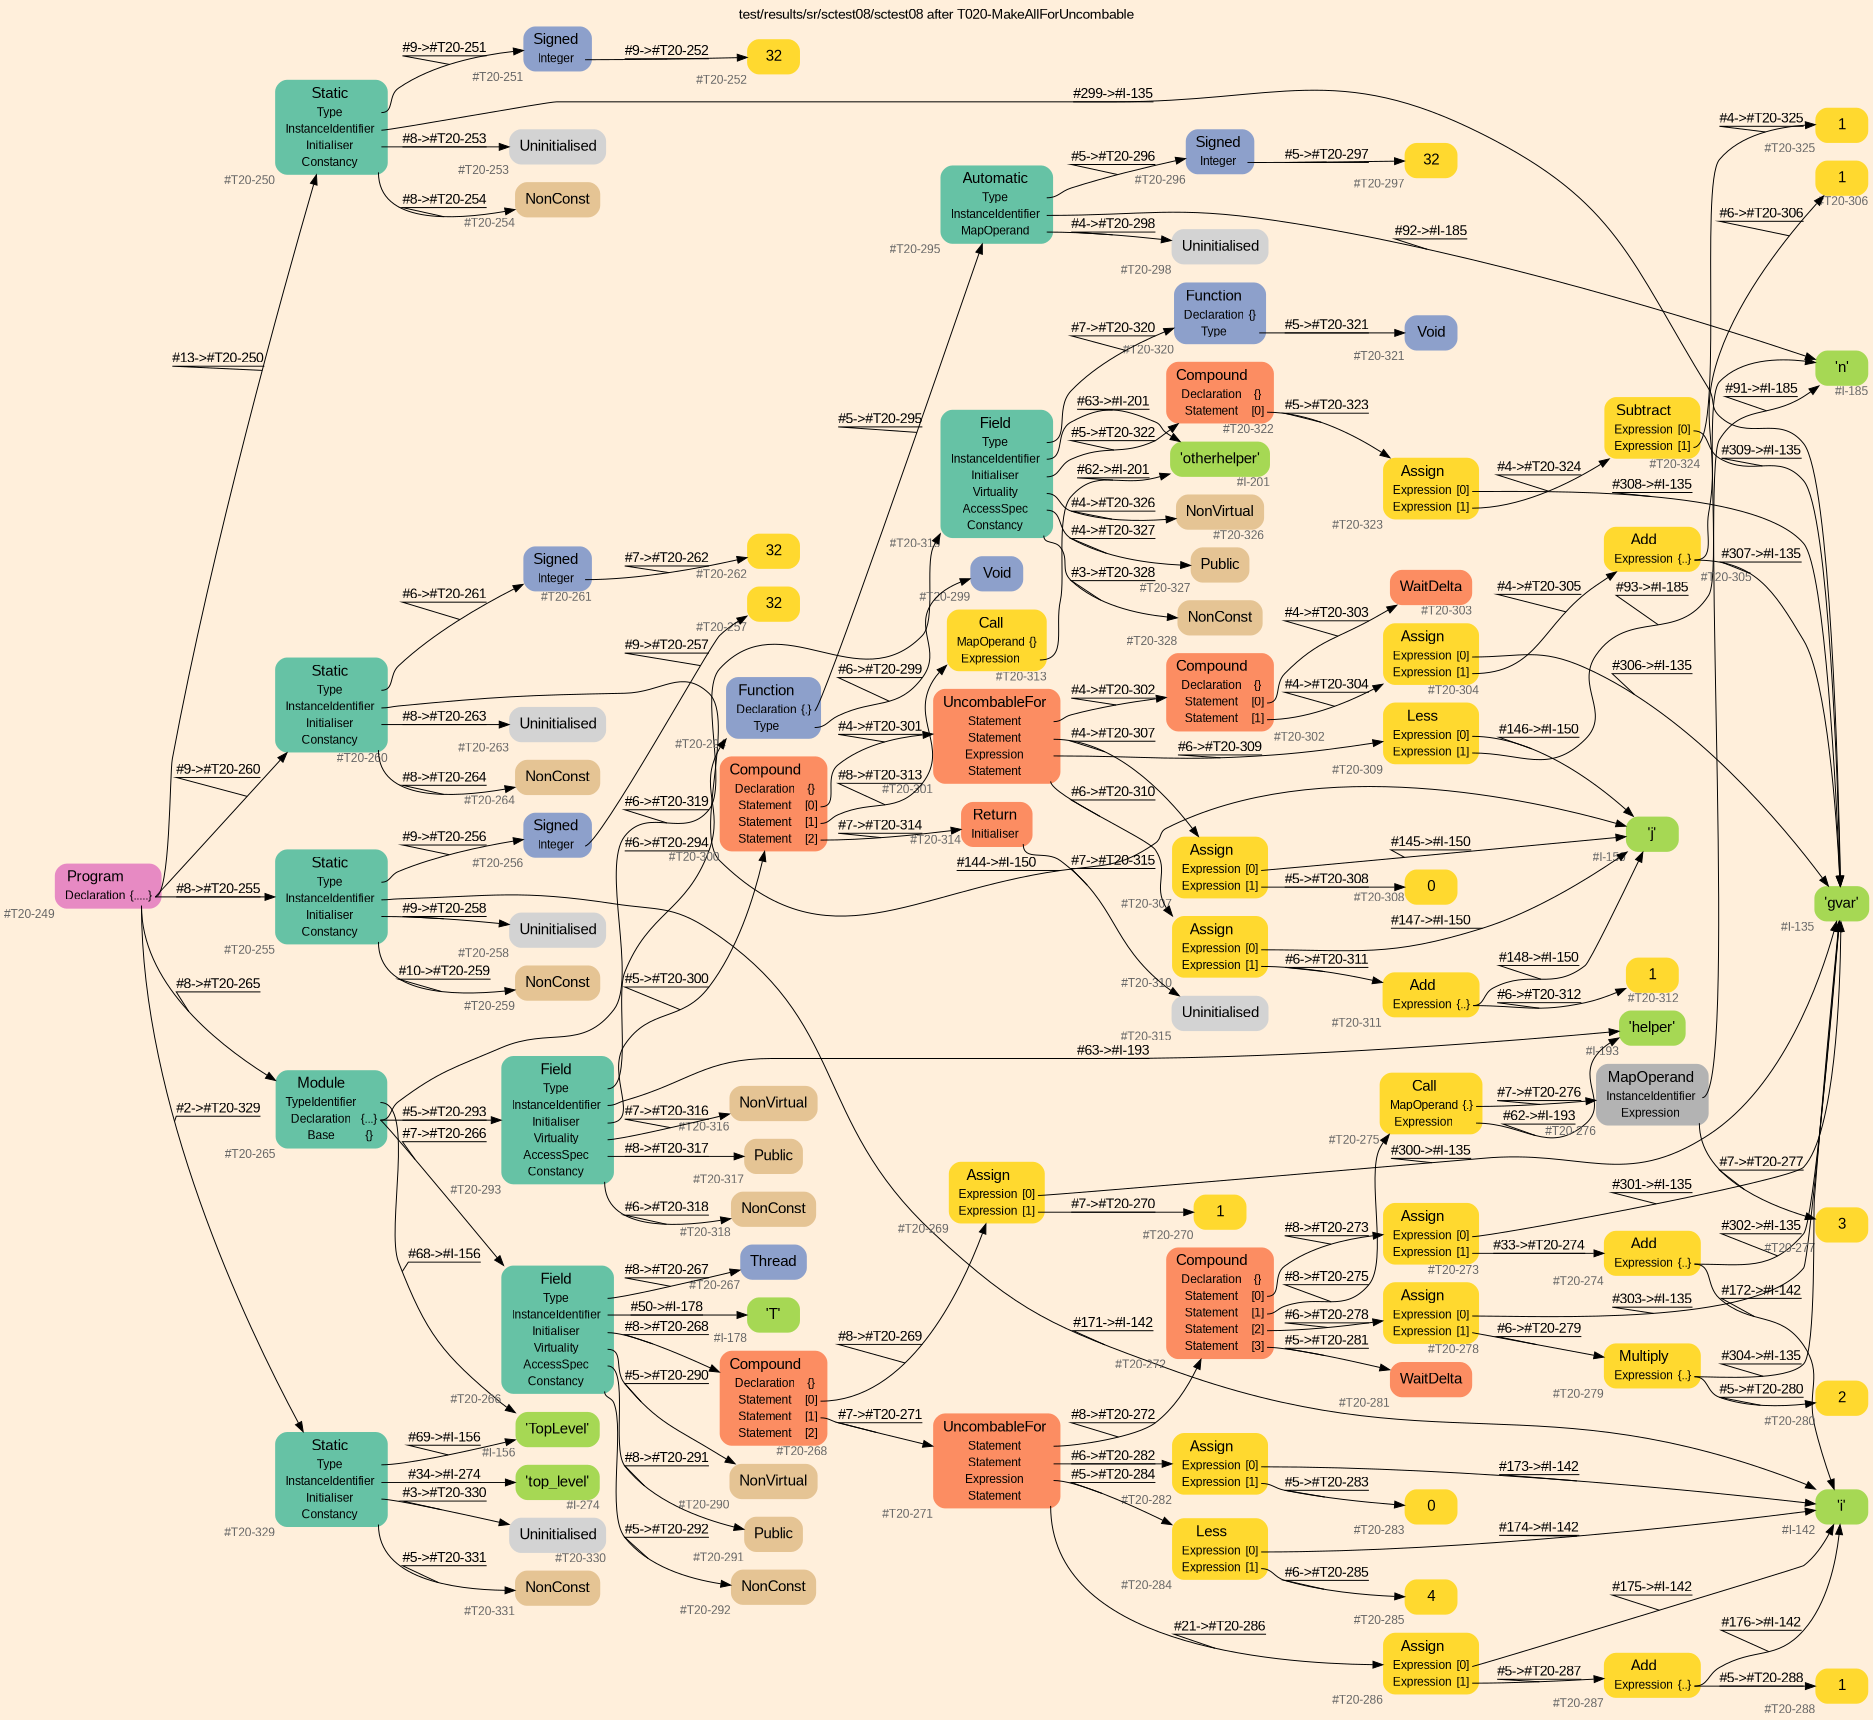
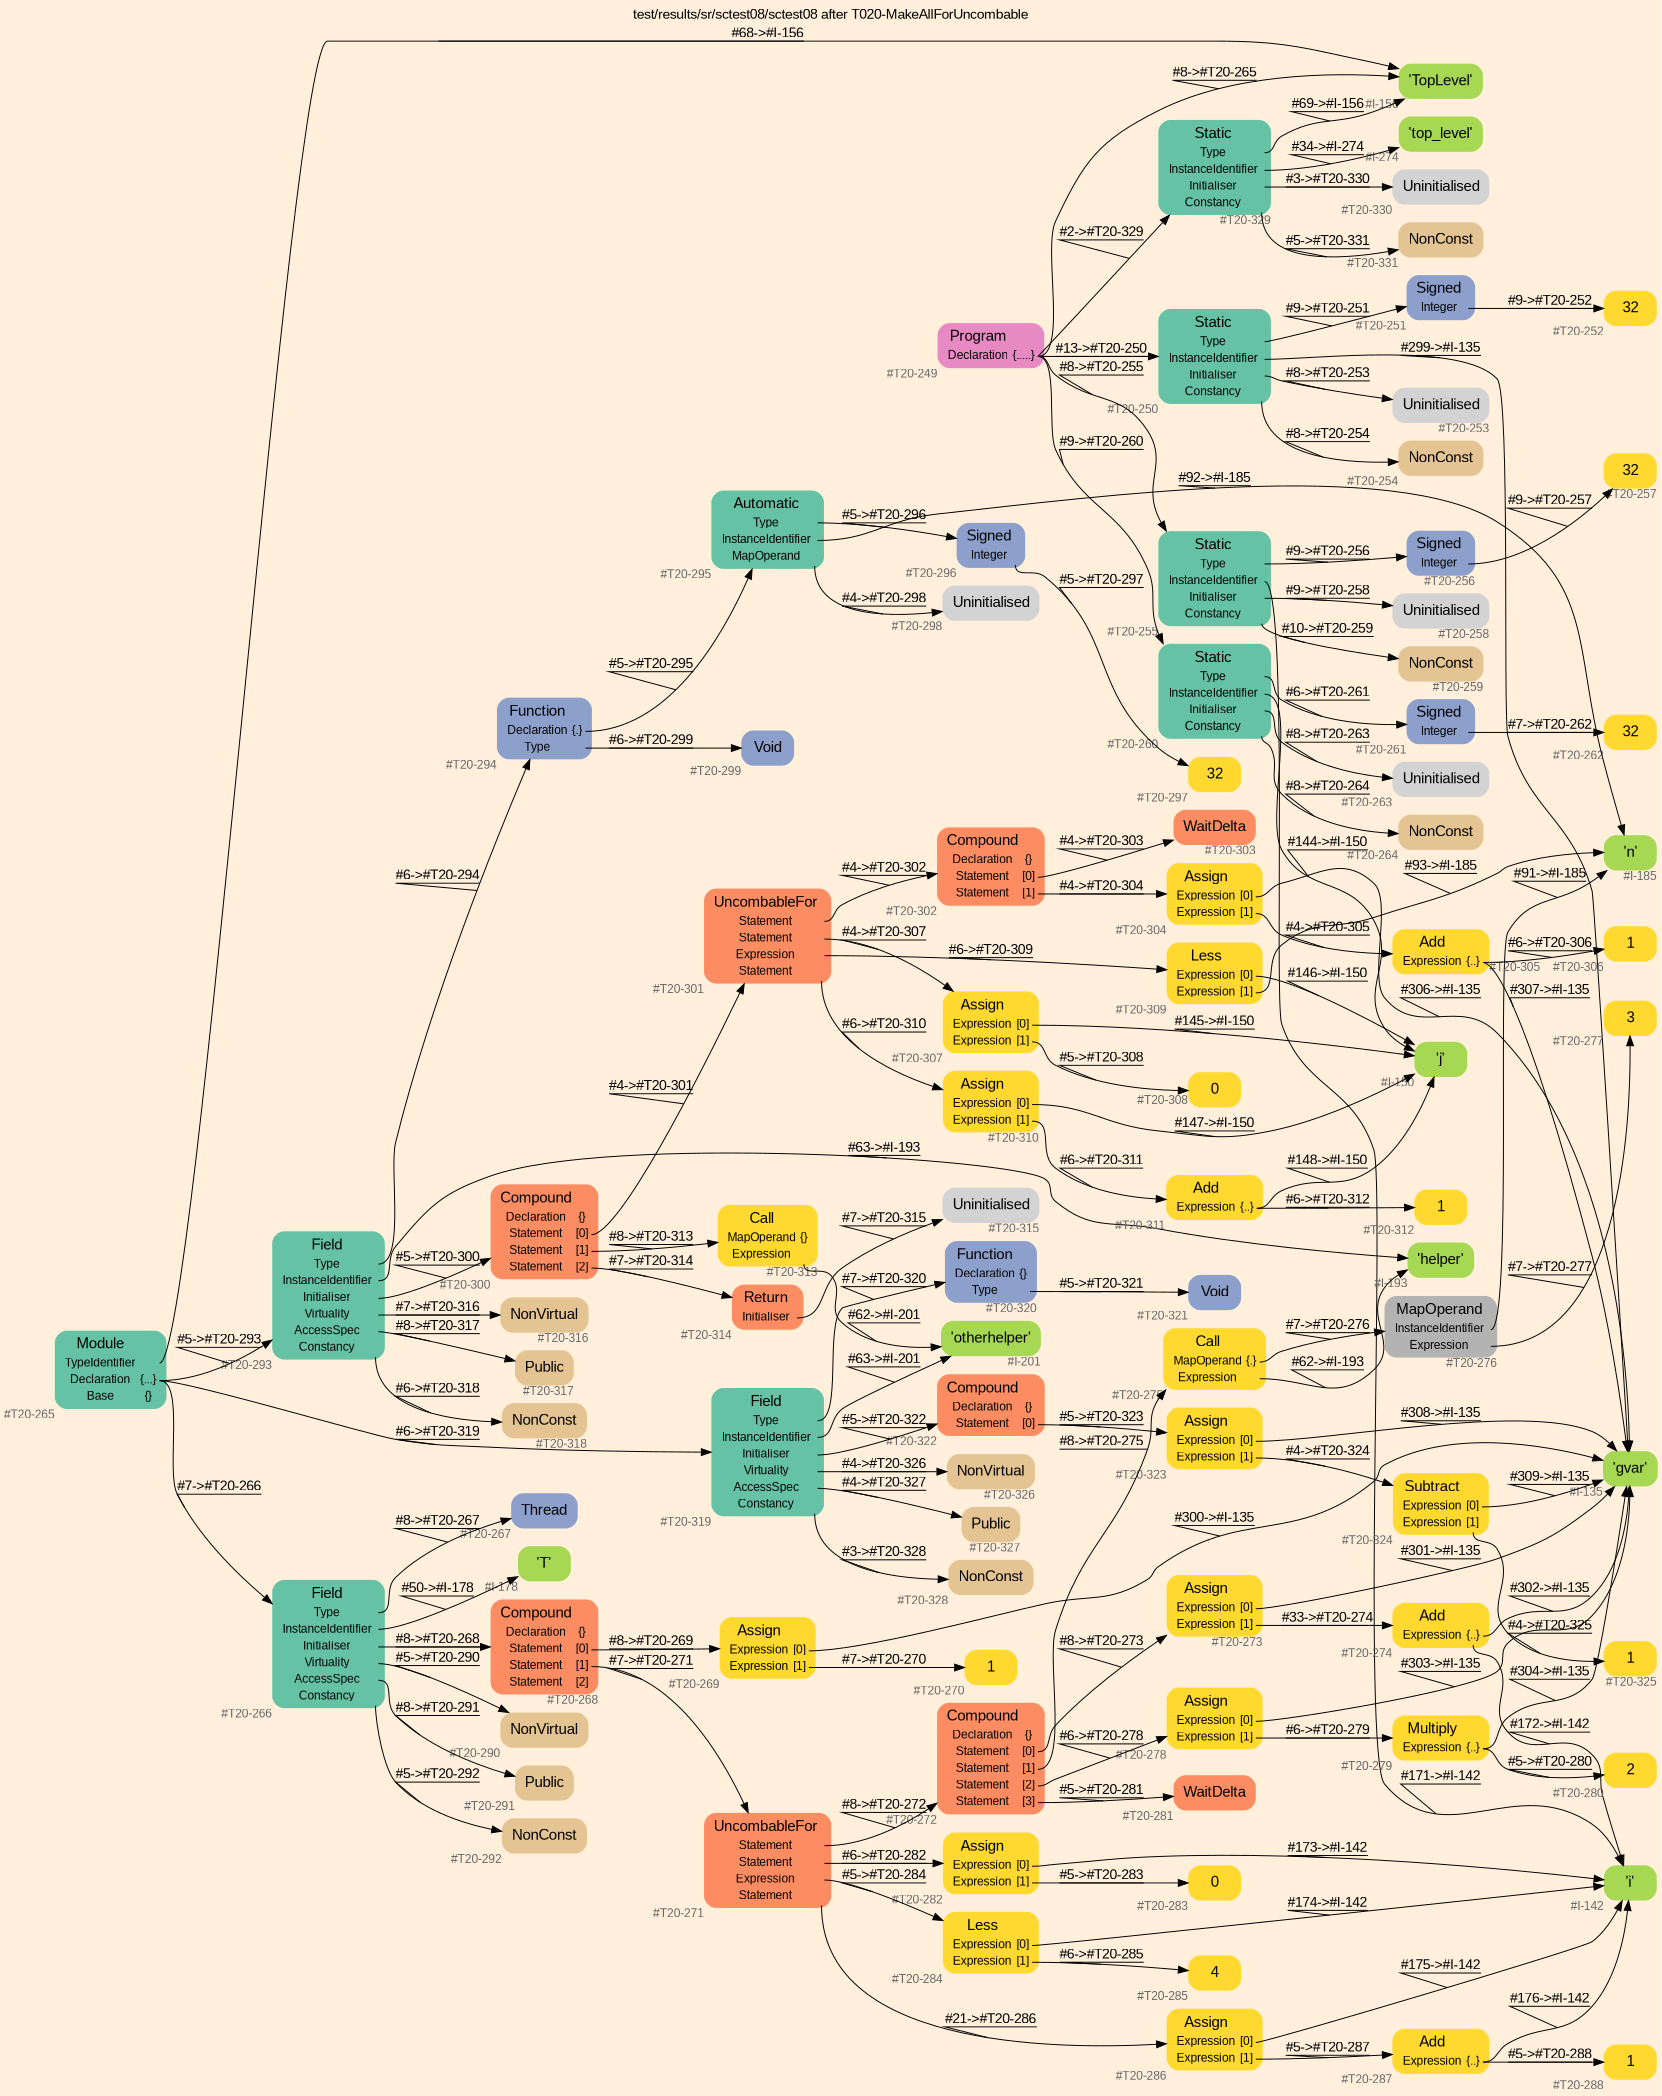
(183, 1005) -> (1131, 126)
